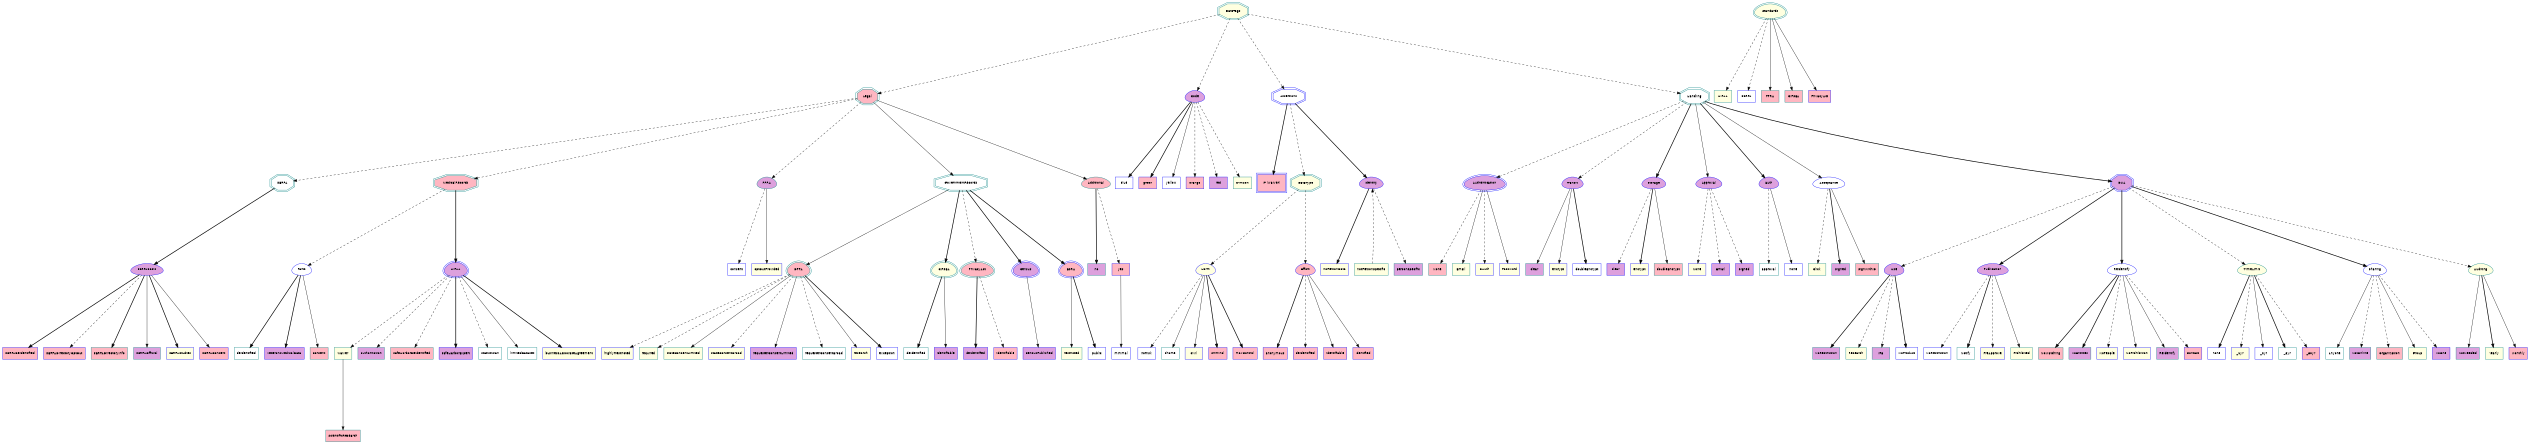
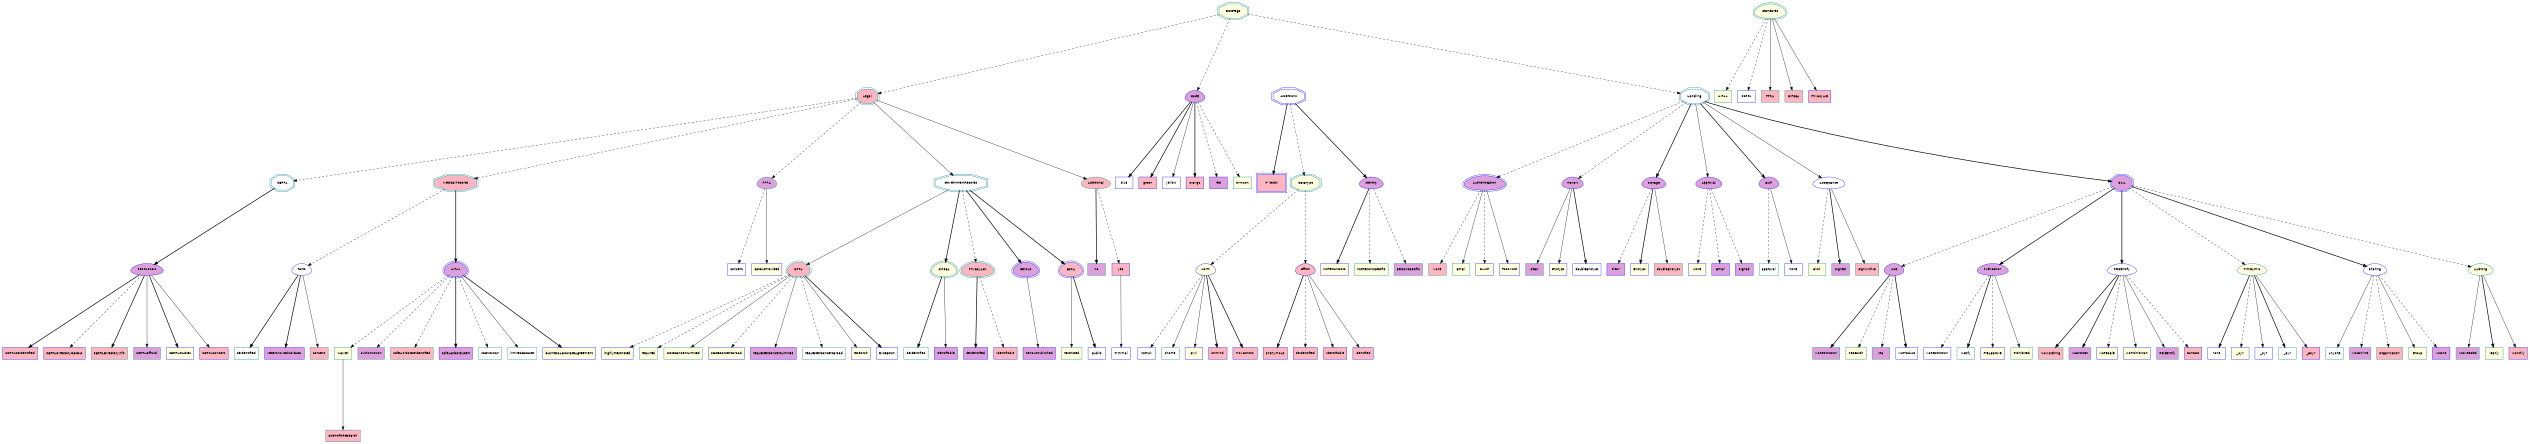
(1260, 52) -> none
(1195, 138) -> (1195, 138)
(1272, 183) -> (1272, 183)
(1373, 228) -> (1369, 224)
(2280, 310) -> (2280, 310)
